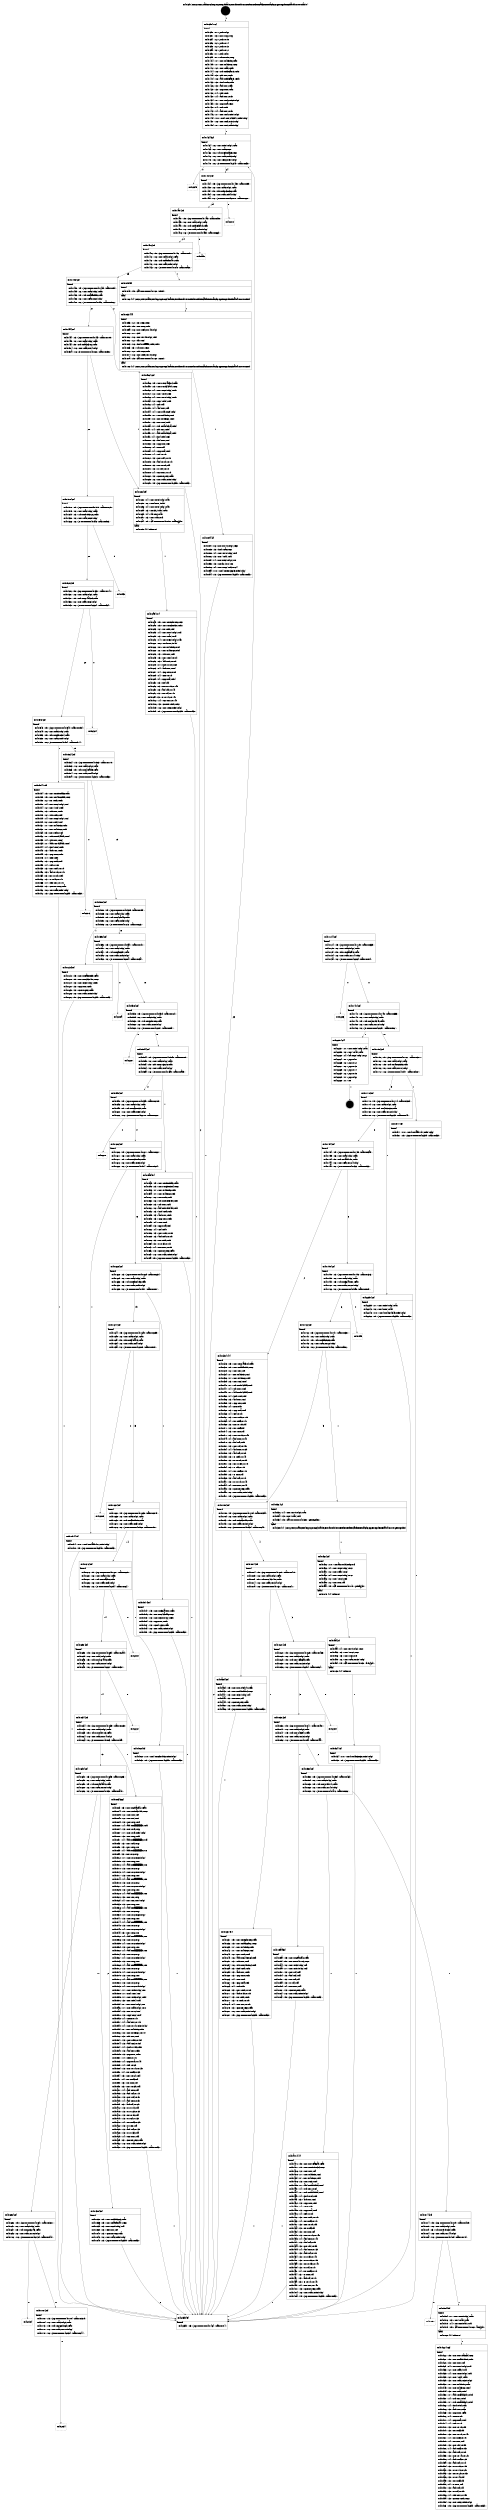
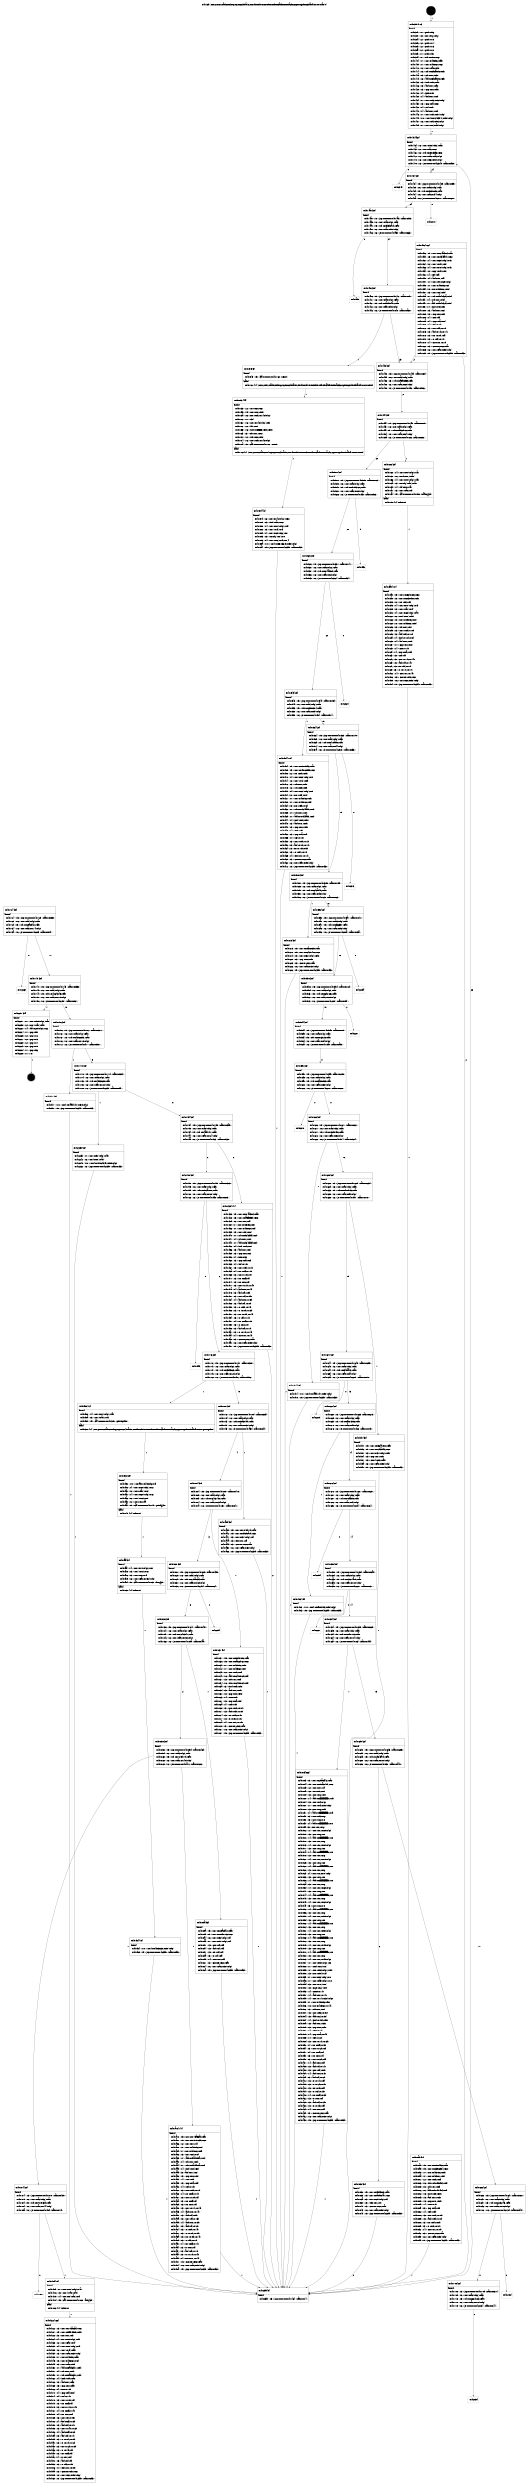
(115, 348) -> (413, 358)
(164, 1123) -> none
